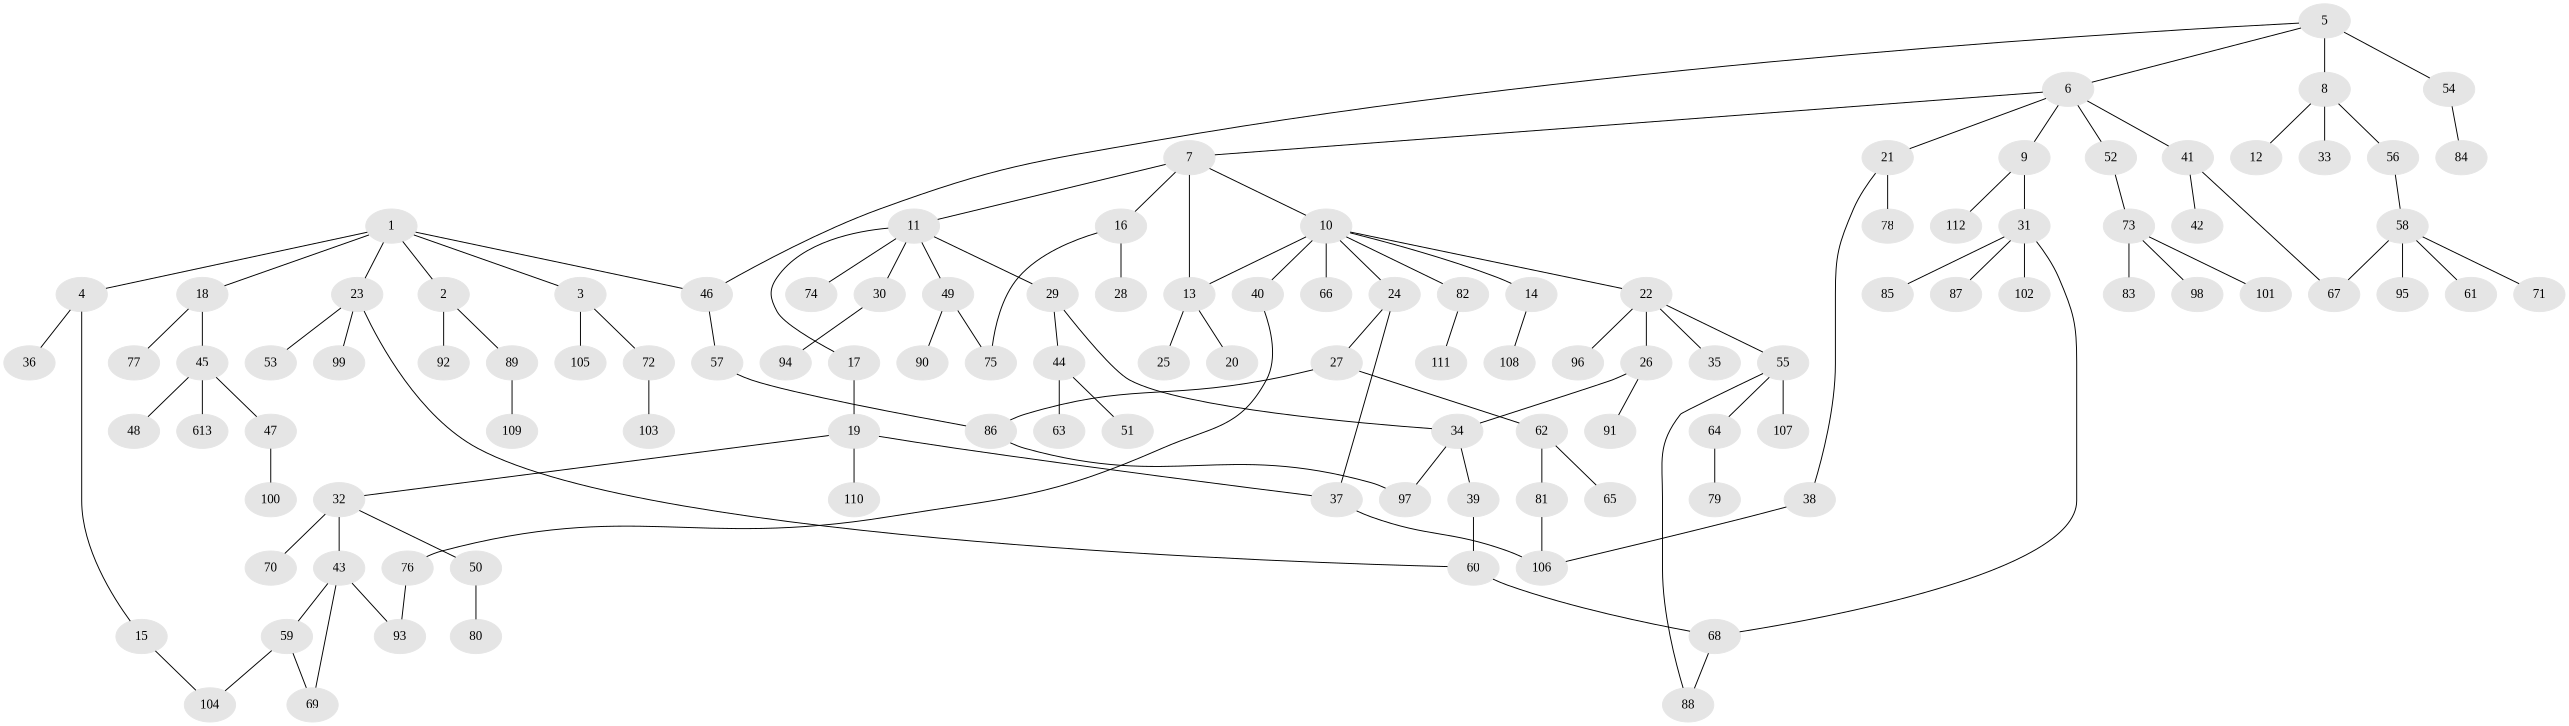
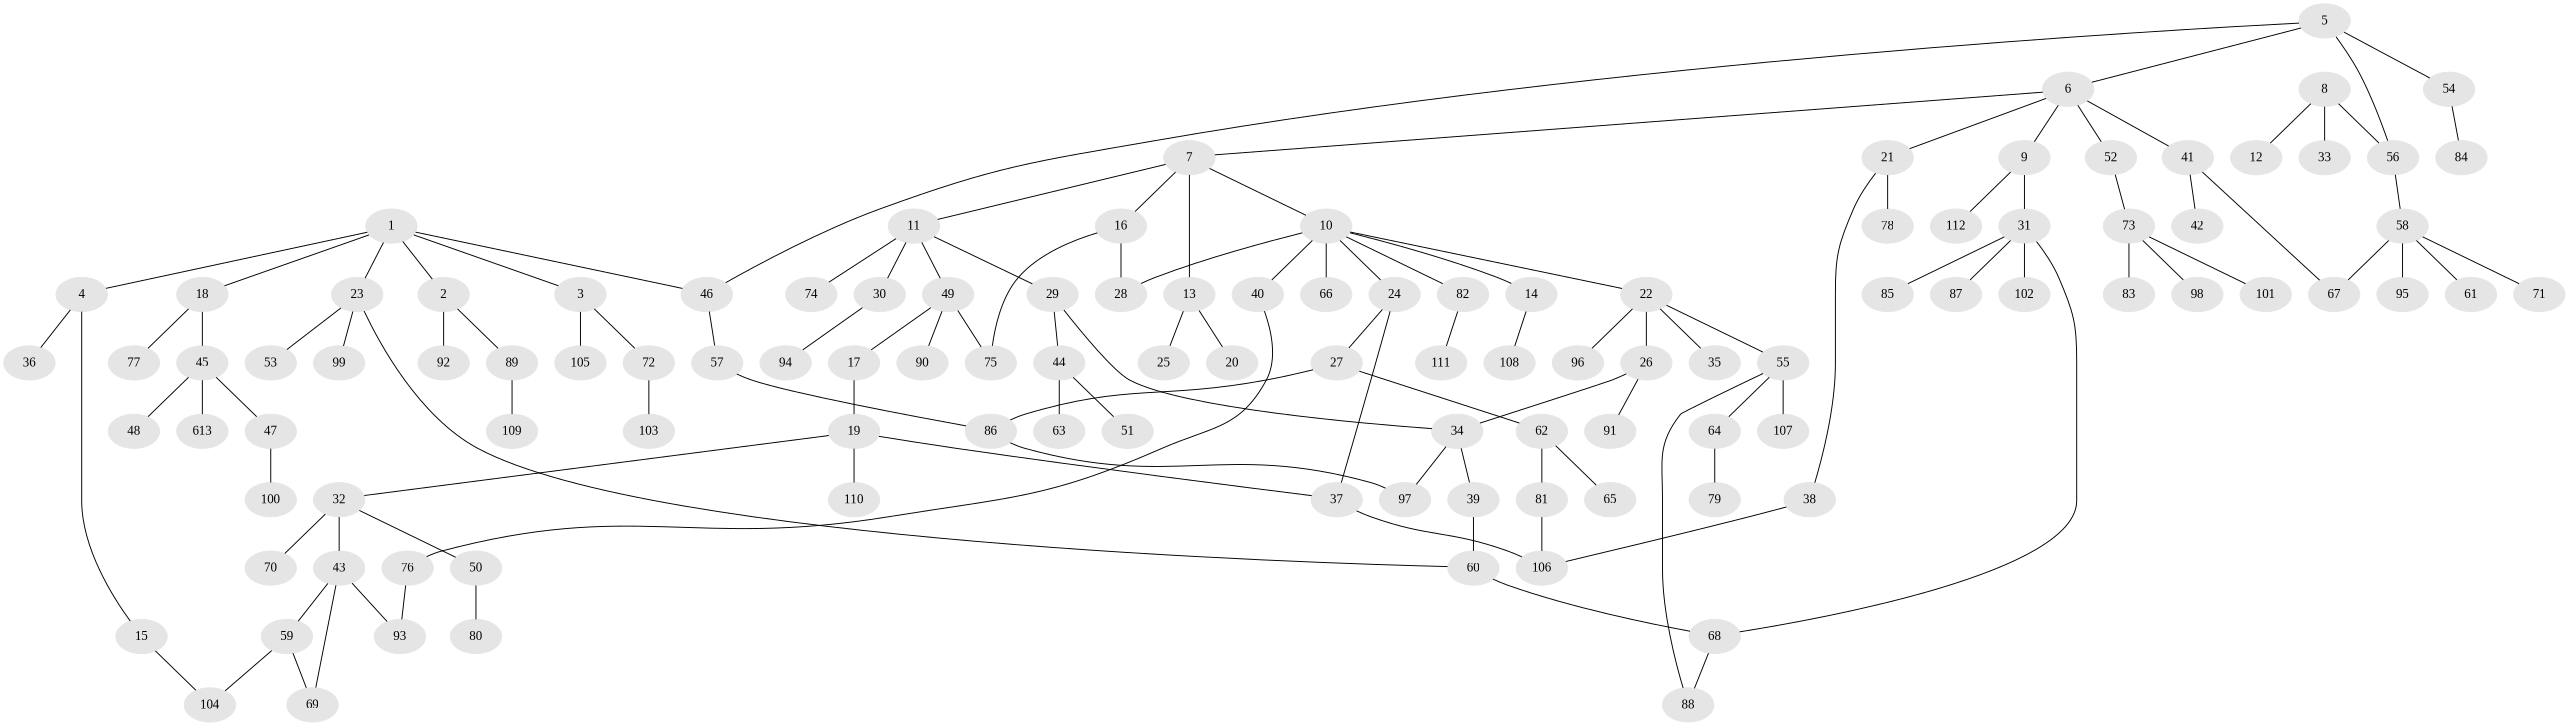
(2325, 55) -> (2366, 87)
(1258, 260) -> (1221, 255)
(783, 271) -> (901, 329)
